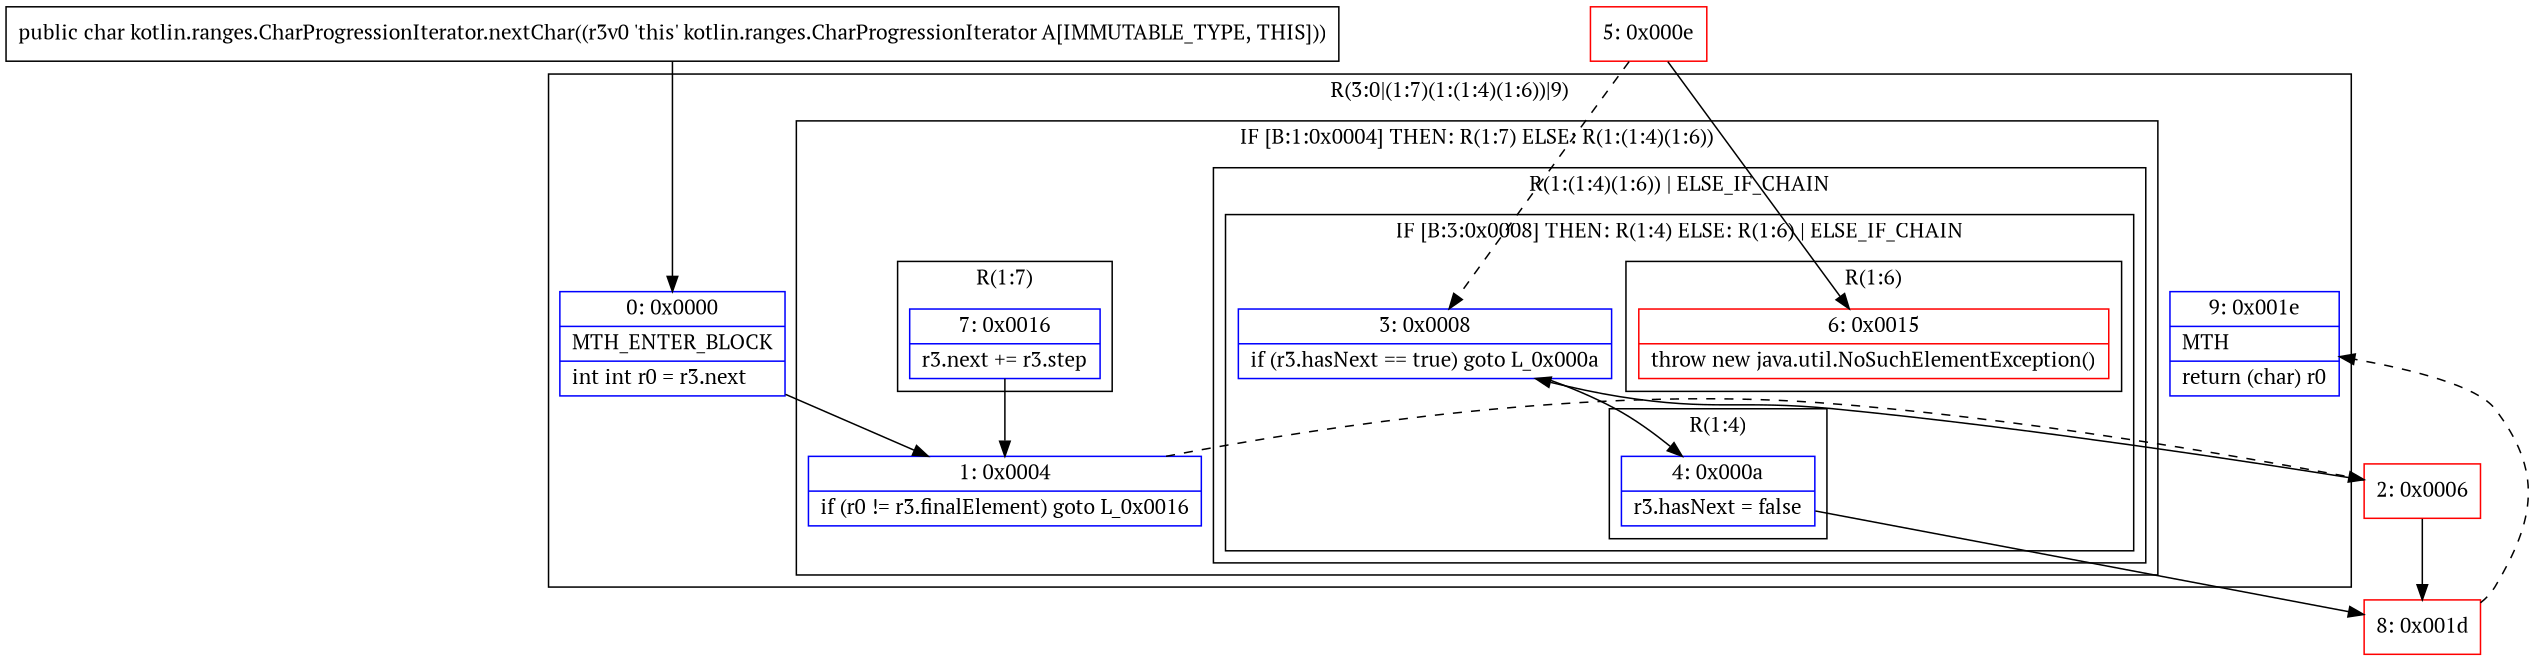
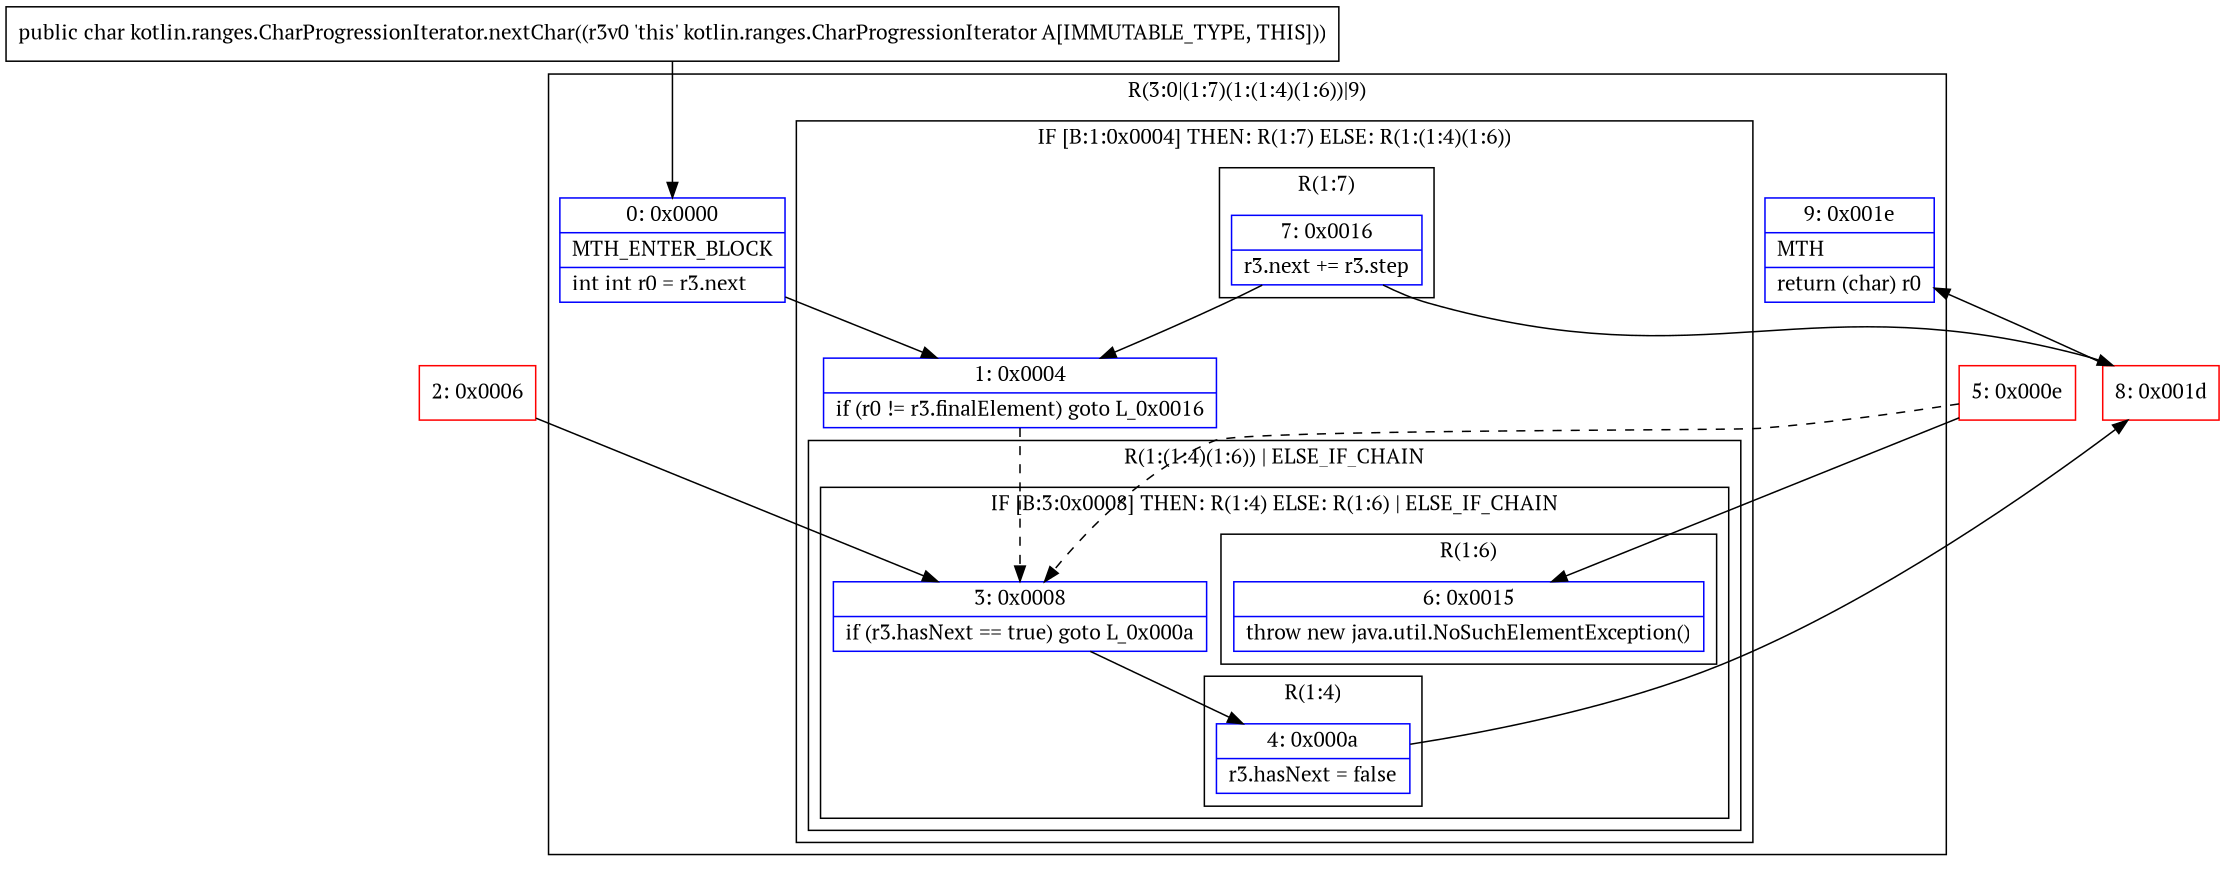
(1874, 344) -> (1469, 617)
(1580, 403) -> (1020, 497)
(2512, 436) -> (2028, 330)
(2422, 552) -> (1739, 332)
